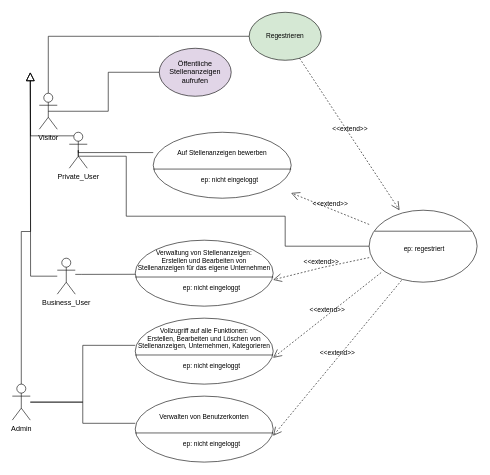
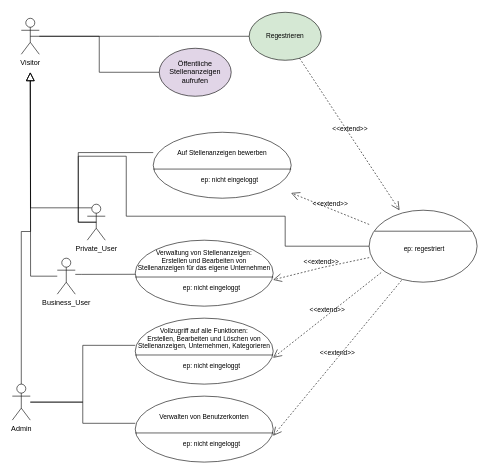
(48, 111) -> (30, 36)
(78, 150) -> (96, 222)
